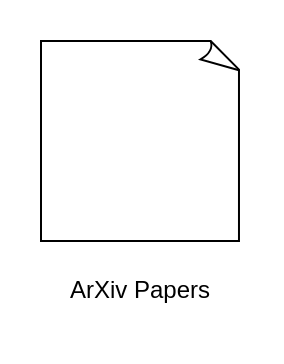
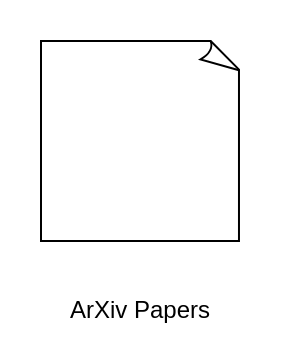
(141, 291) -> (141, 311)
